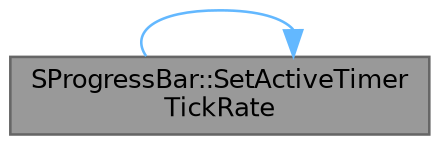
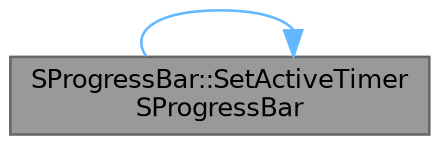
(220, 96) -> (220, 96)
